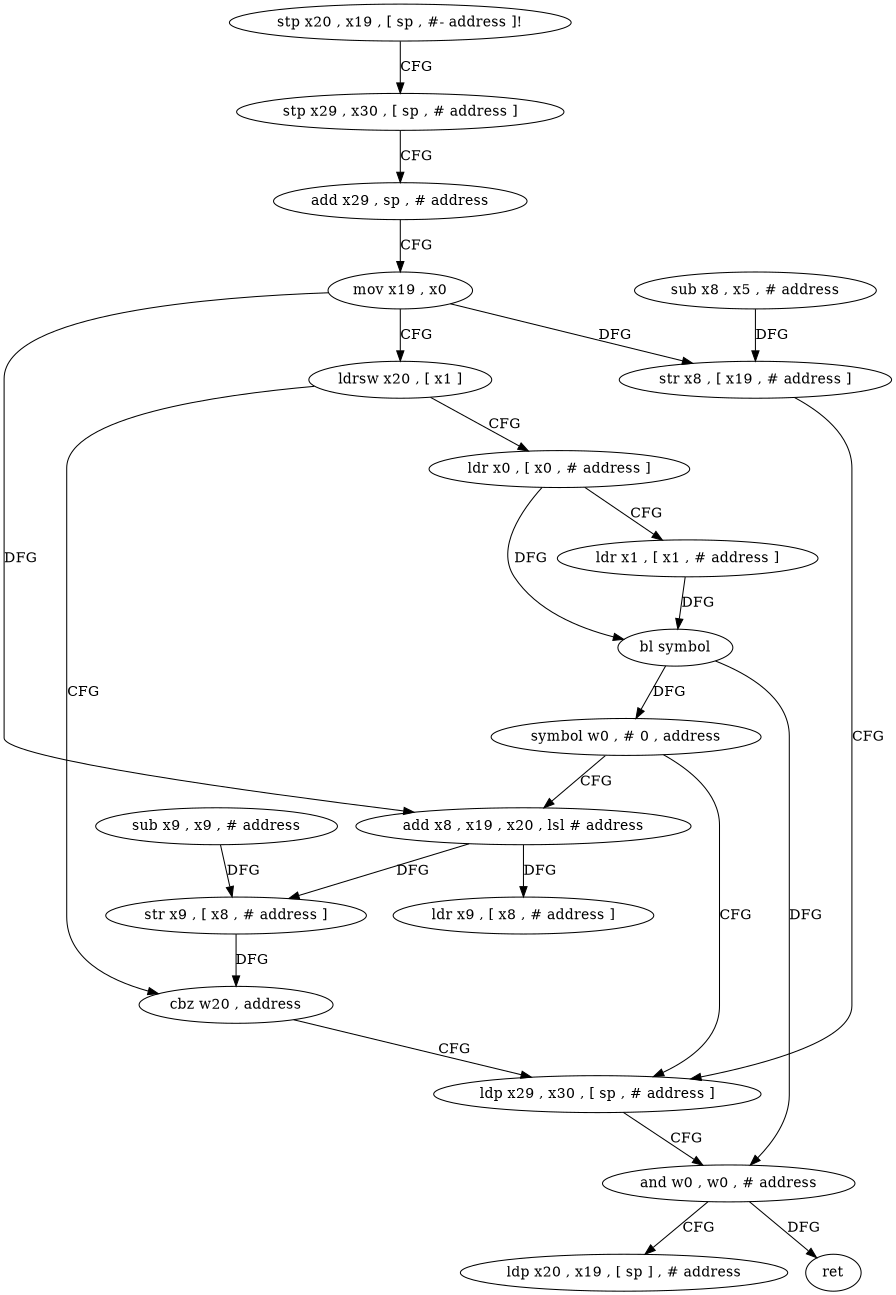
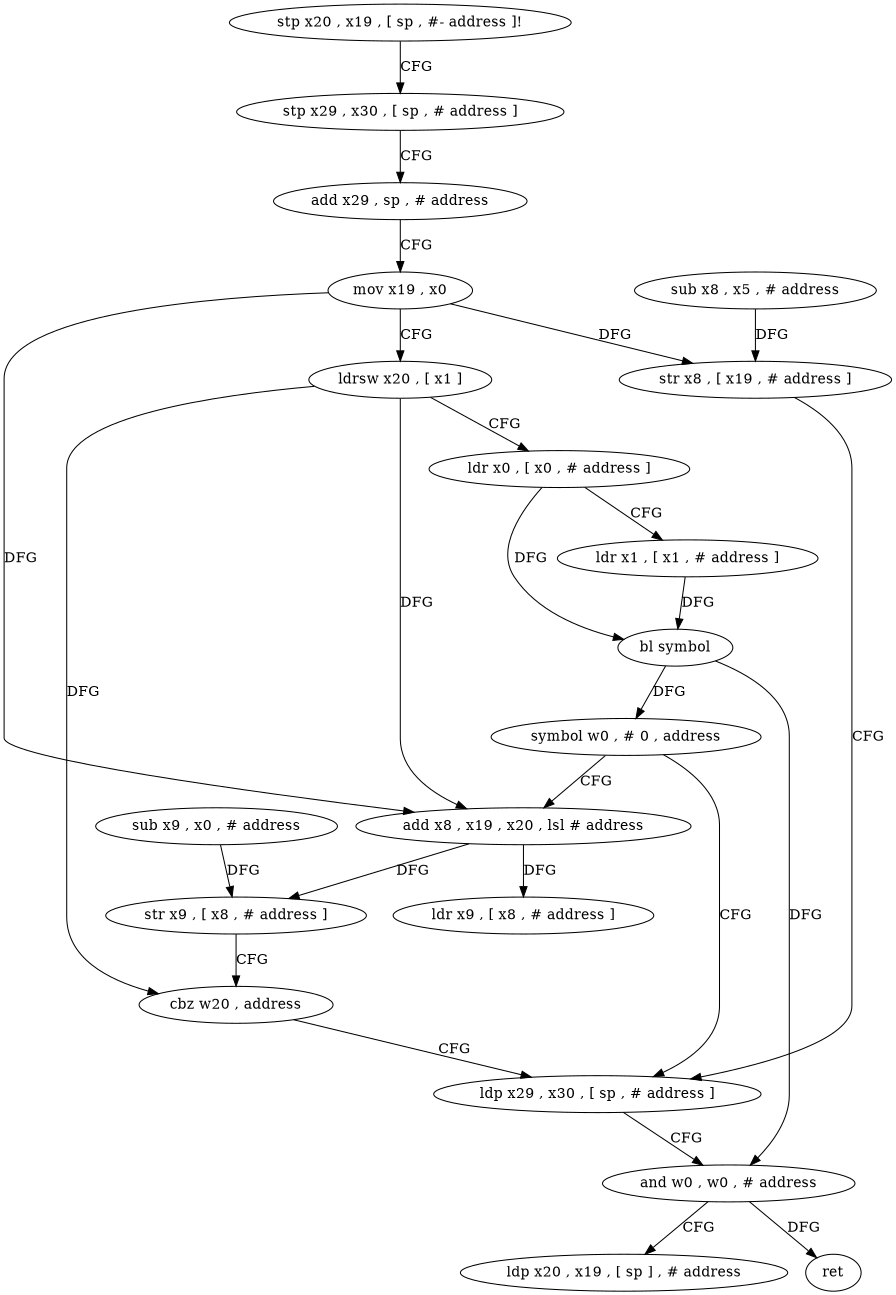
none -> (400, 614)
(84, 692) -> (84, 692)
(217, 826) -> (217, 826)
(252, 960) -> (252, 960)
